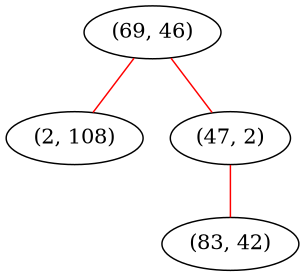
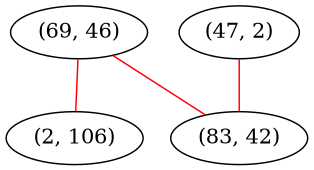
(192, 85) -> (159, 85)
(75, 138) -> (75, 138)
